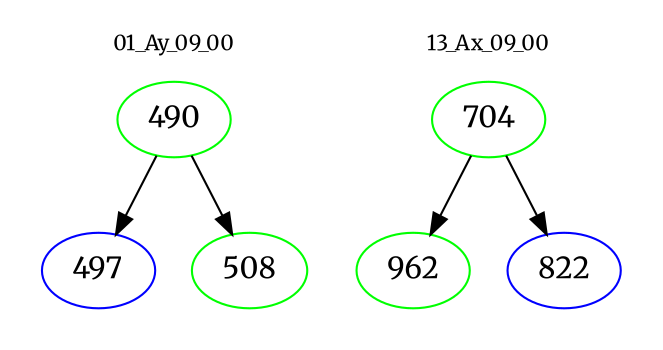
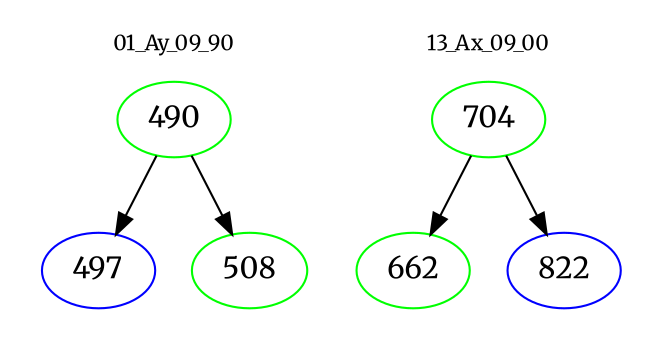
(174, 45) -> (174, 45)
(413, 271) -> (413, 271)
